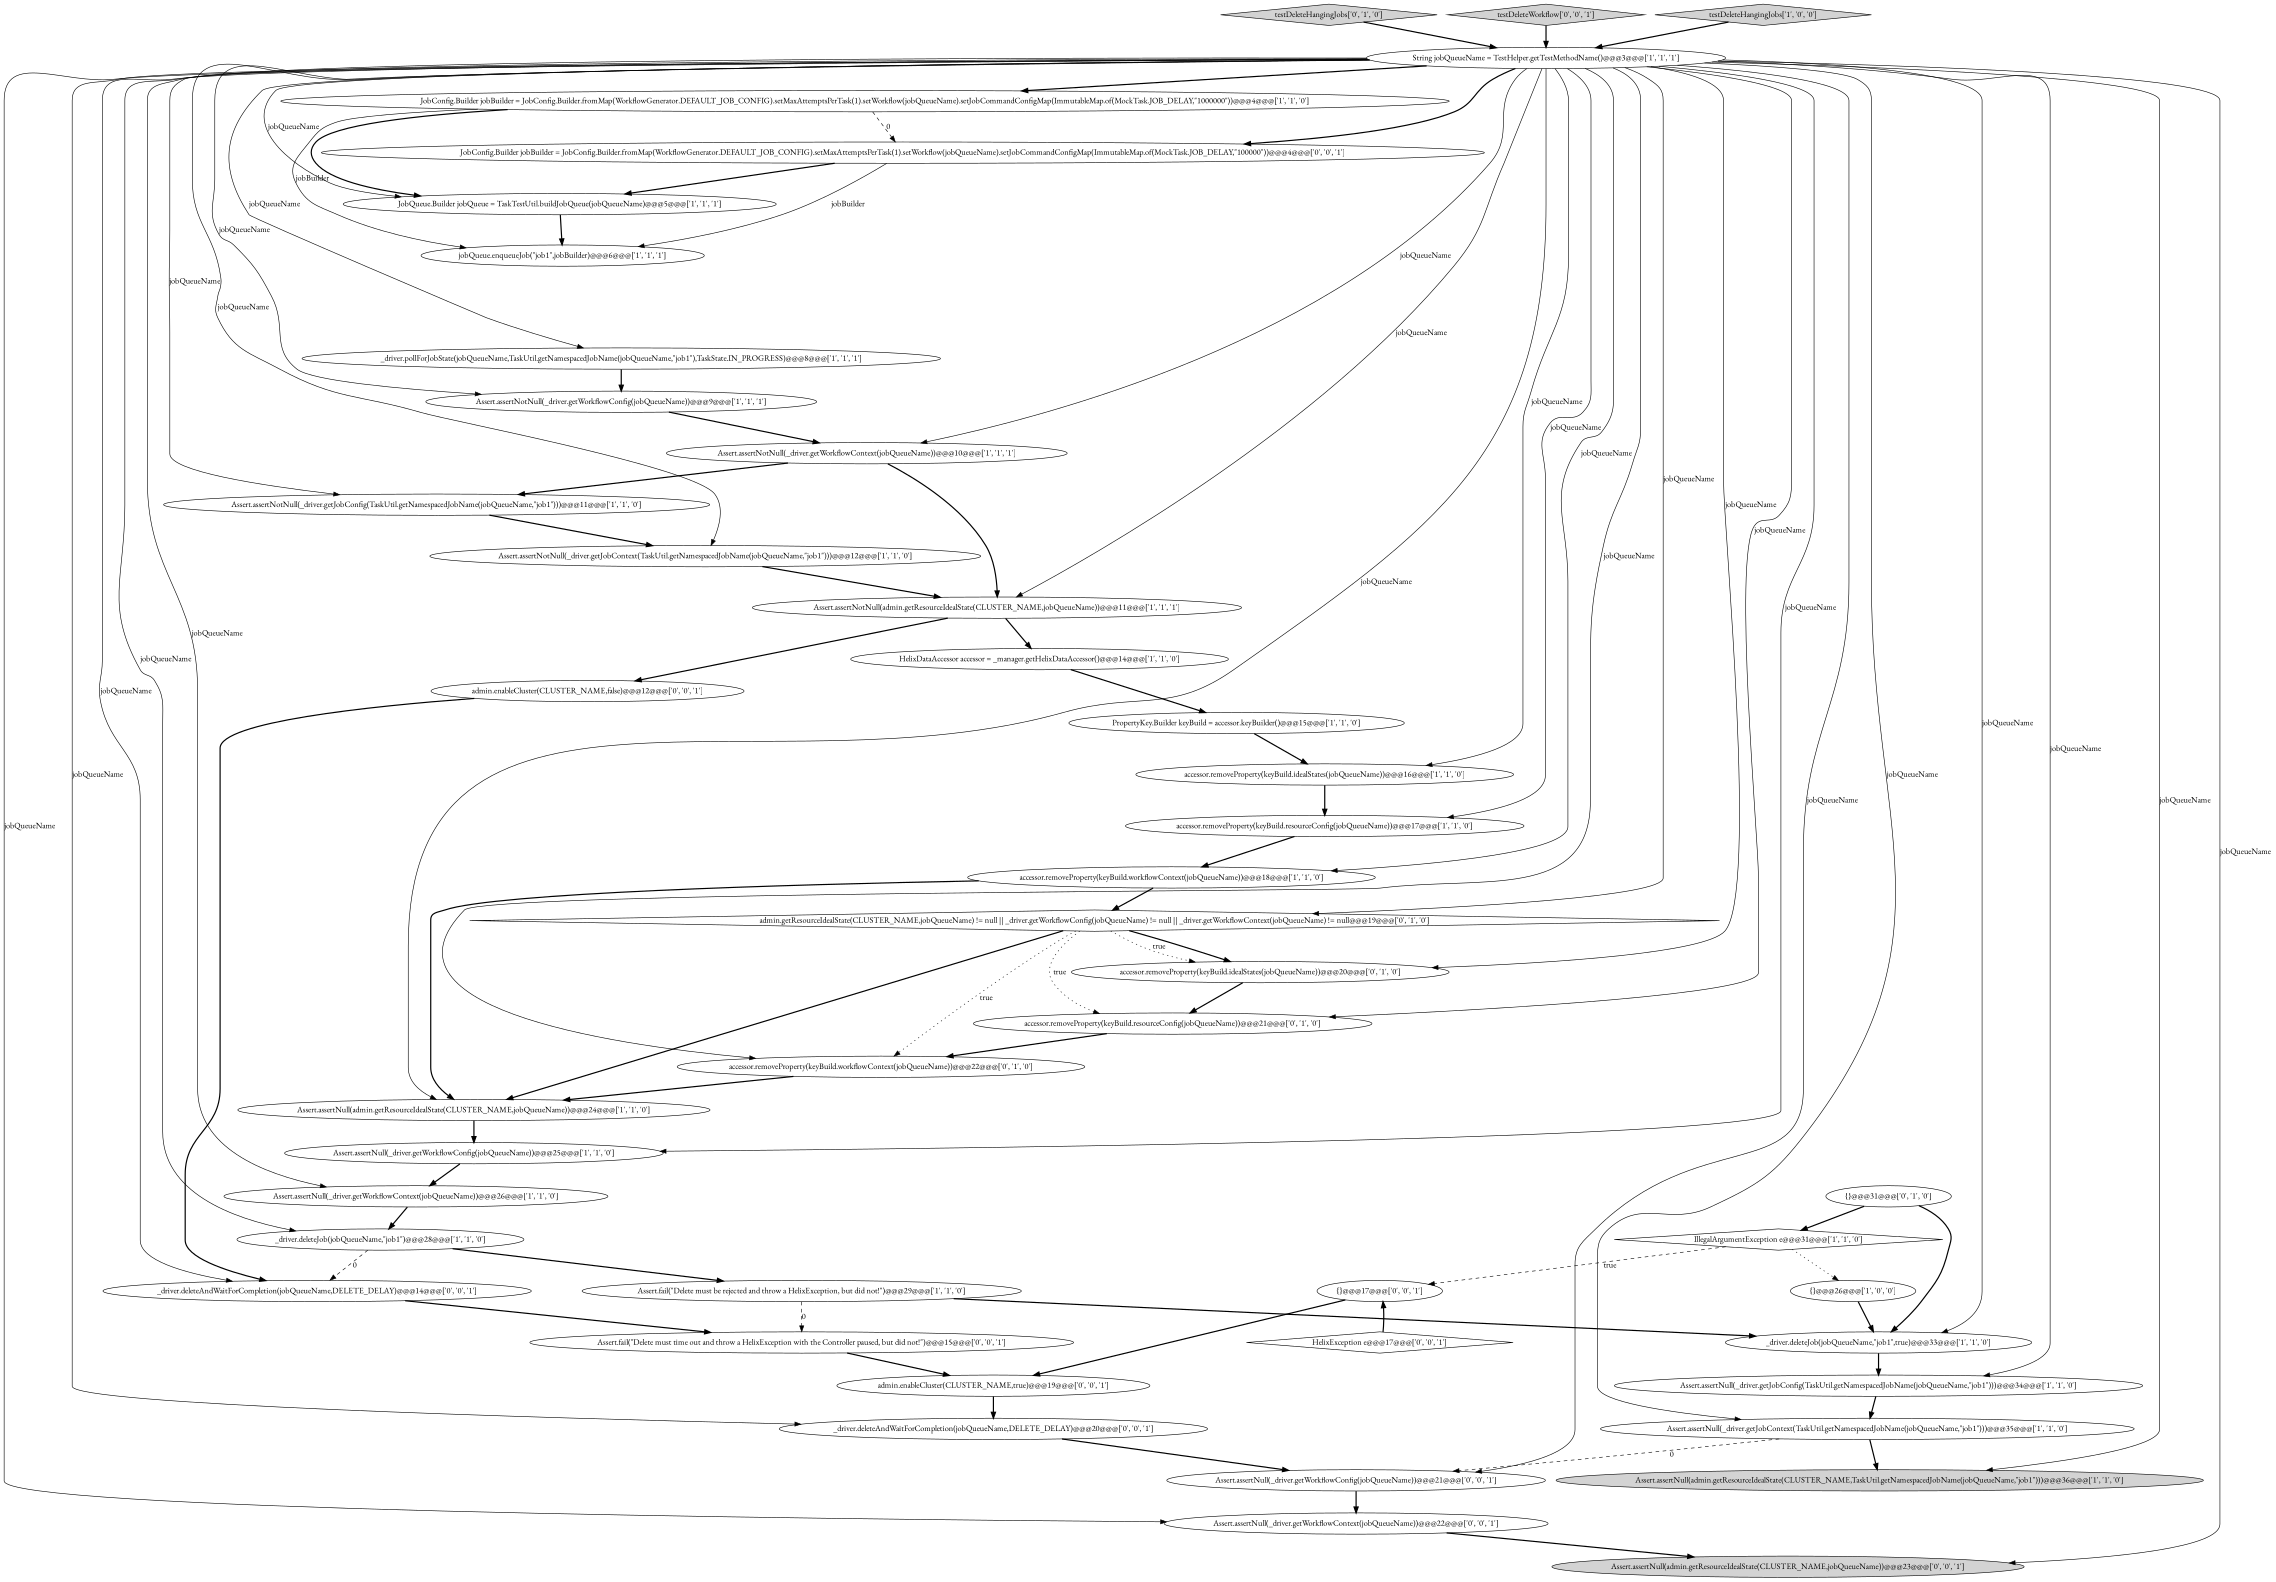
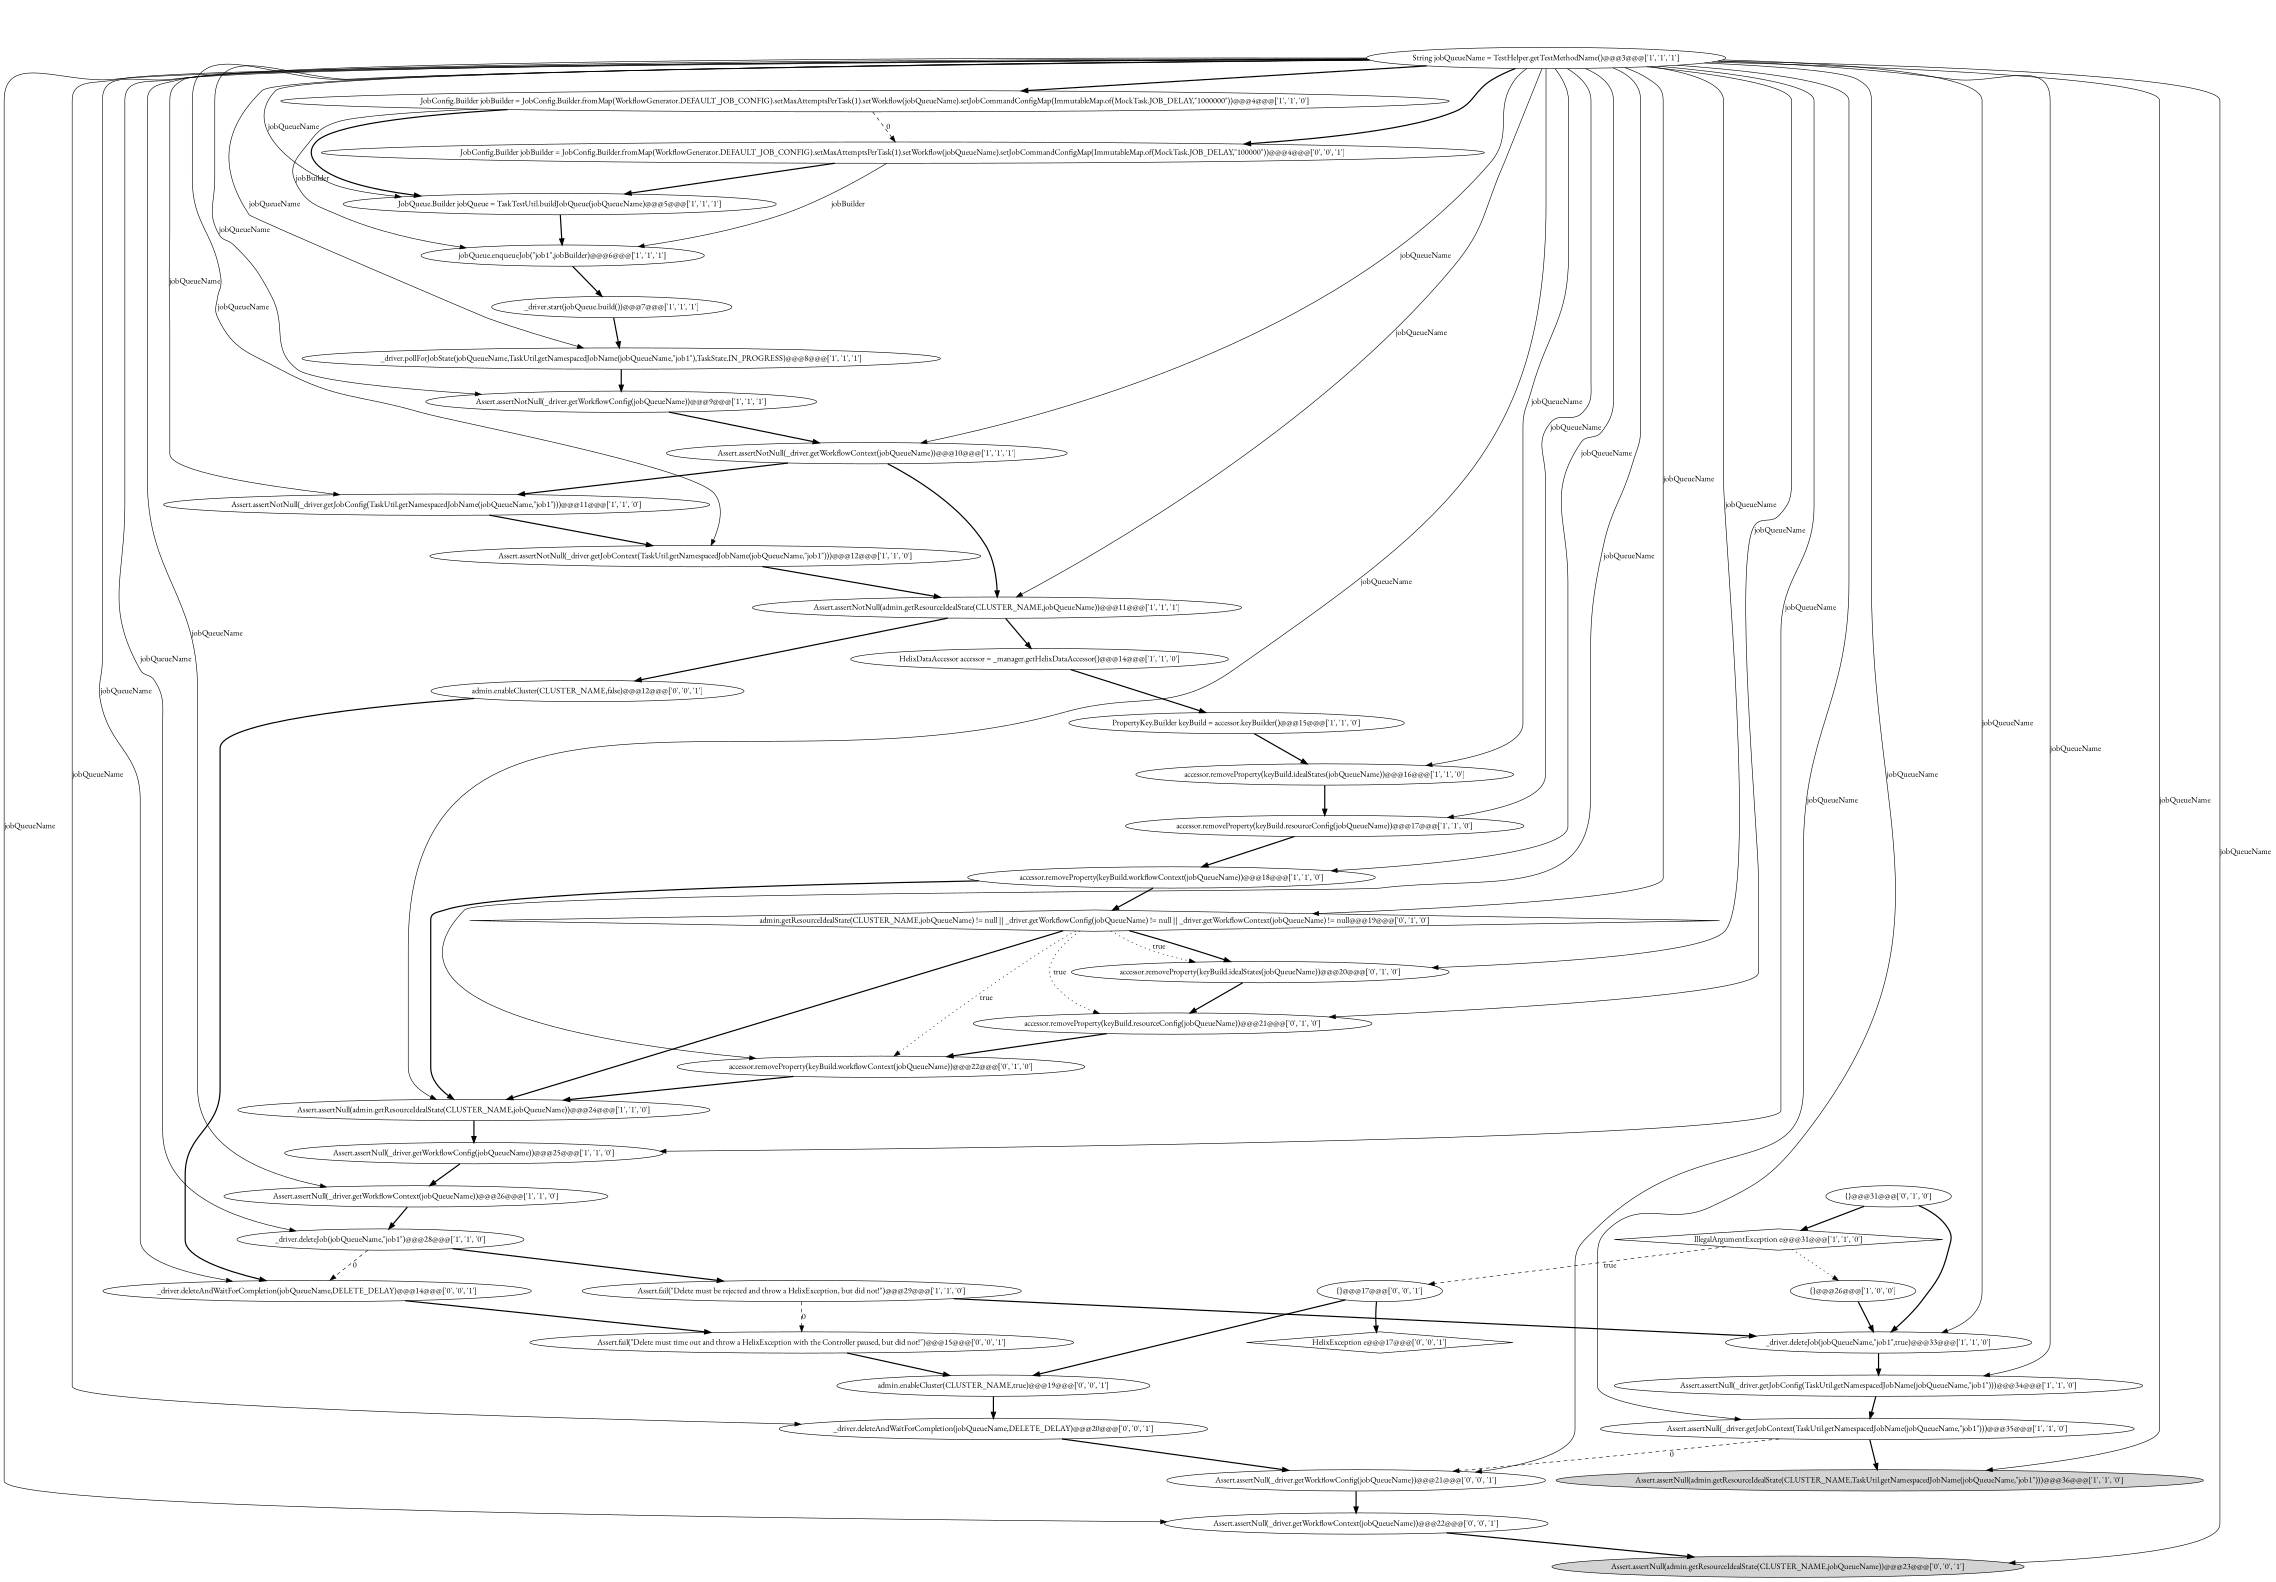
(1329, 15) -> none
(1546, 15) -> none
(1763, 15) -> none
none -> (612, 307)
(1384, 1322) -> (1376, 1314)
